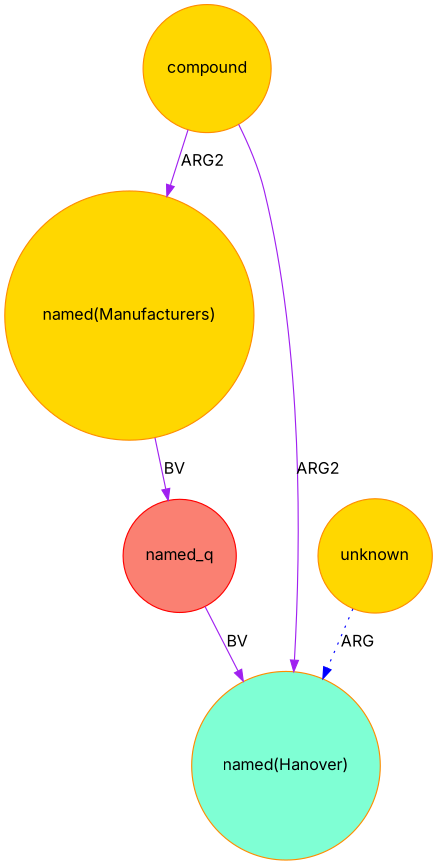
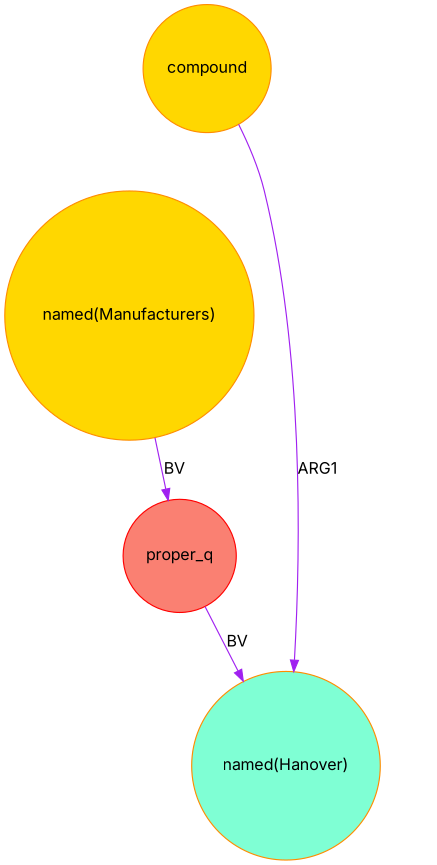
(179, 157) -> none
(318, 470) -> (318, 470)
(180, 556) -> (180, 556)
(375, 556) -> none
